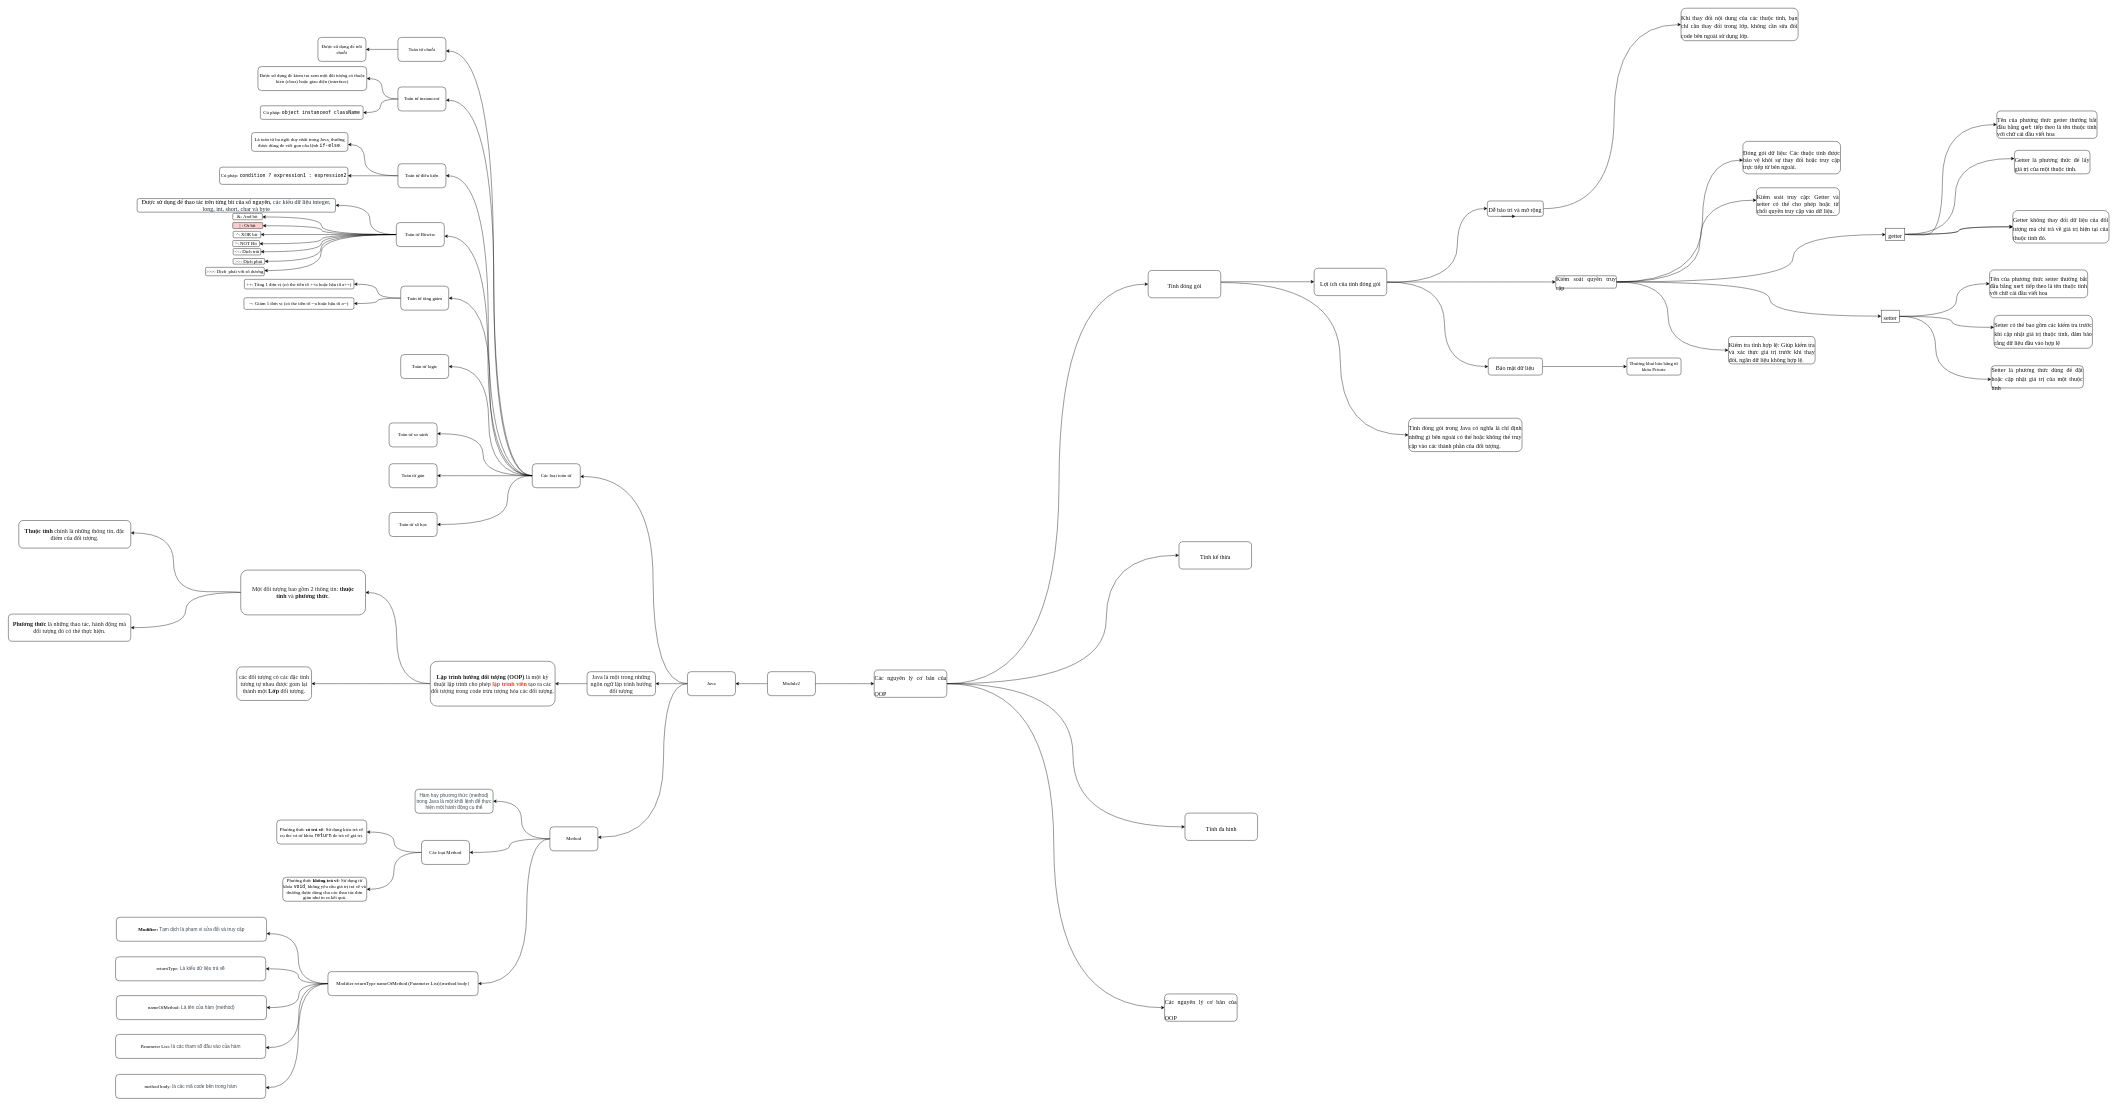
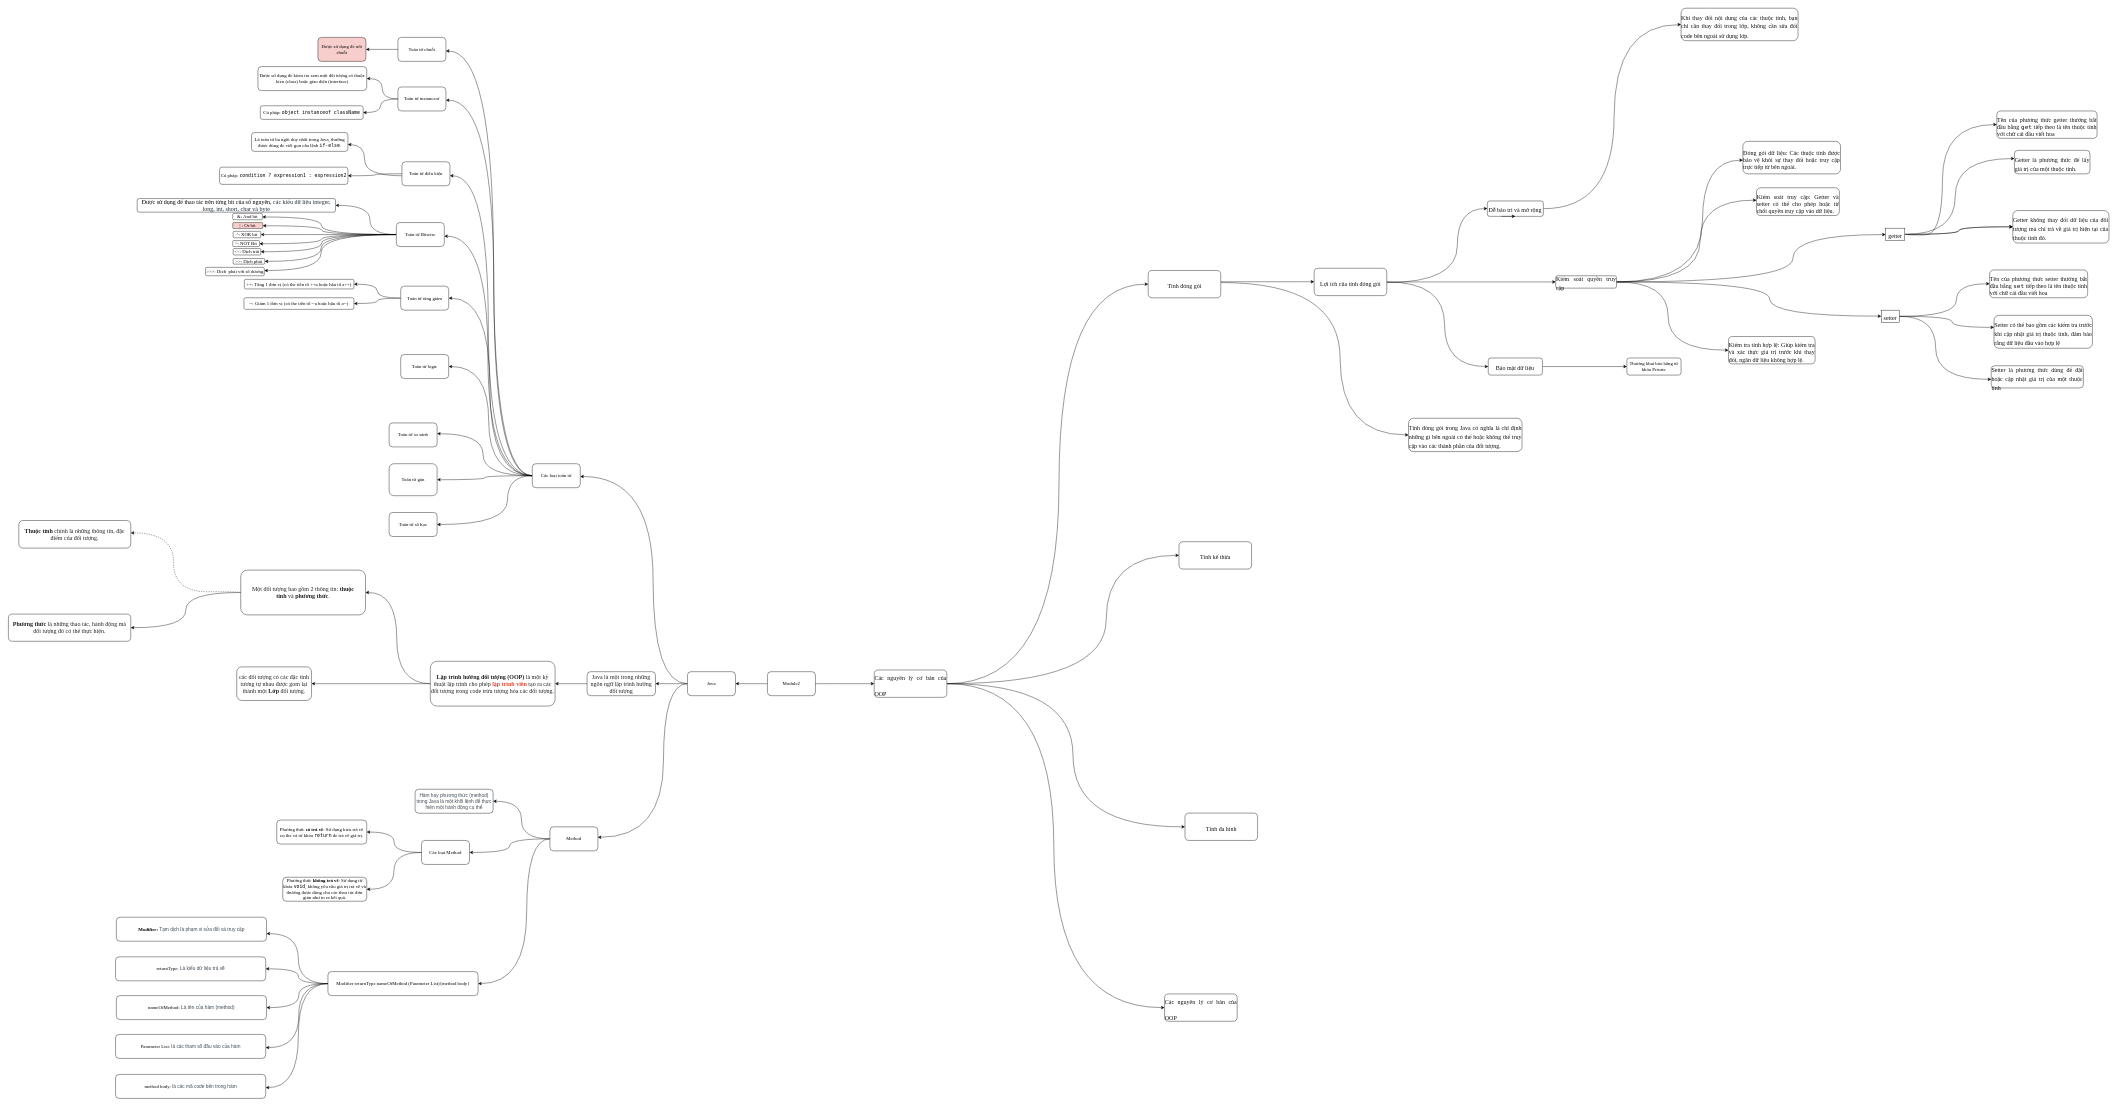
(342, 49) -> (342, 49)
(422, 176) -> (426, 174)
(413, 476) -> (413, 480)
(174, 567) -> (174, 567)
